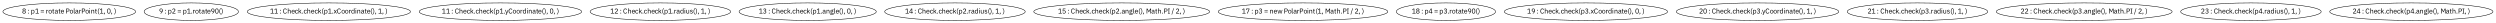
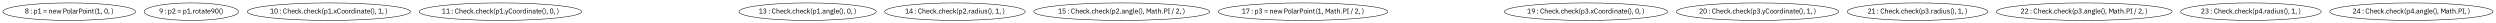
(69, 12) -> (69, 12)
(329, 12) -> (329, 12)
(660, 12) -> none
(1446, 12) -> none
